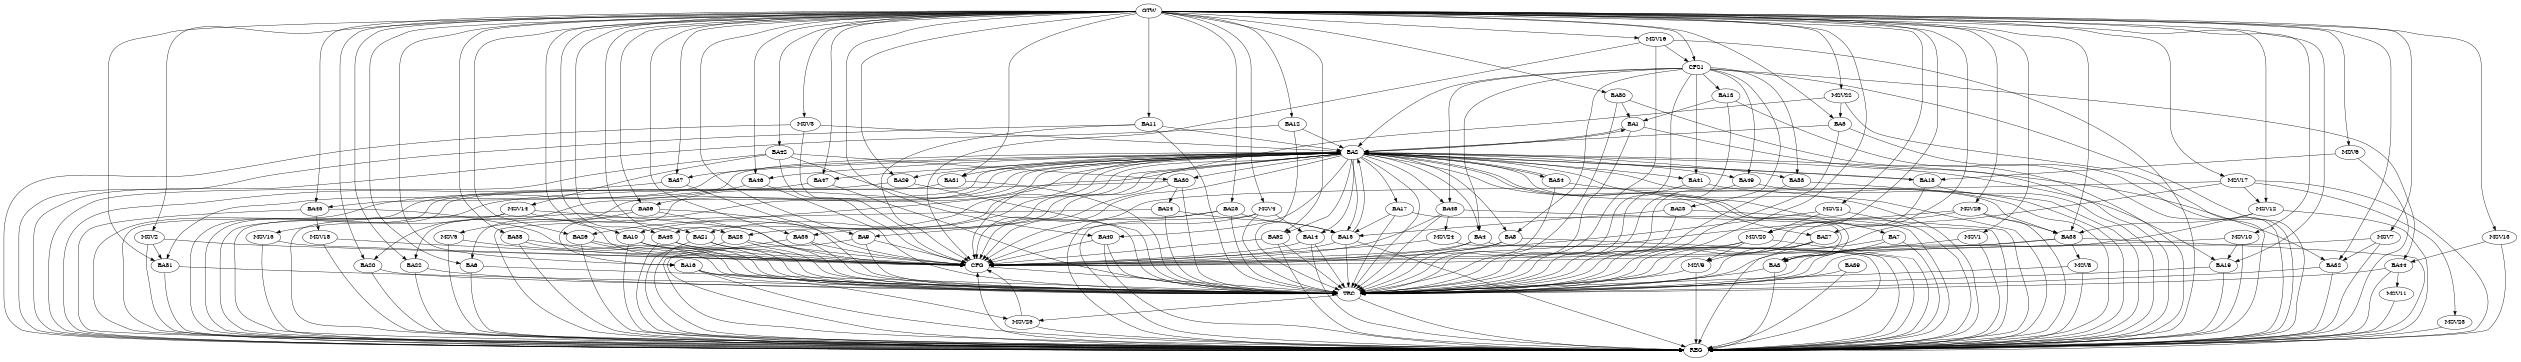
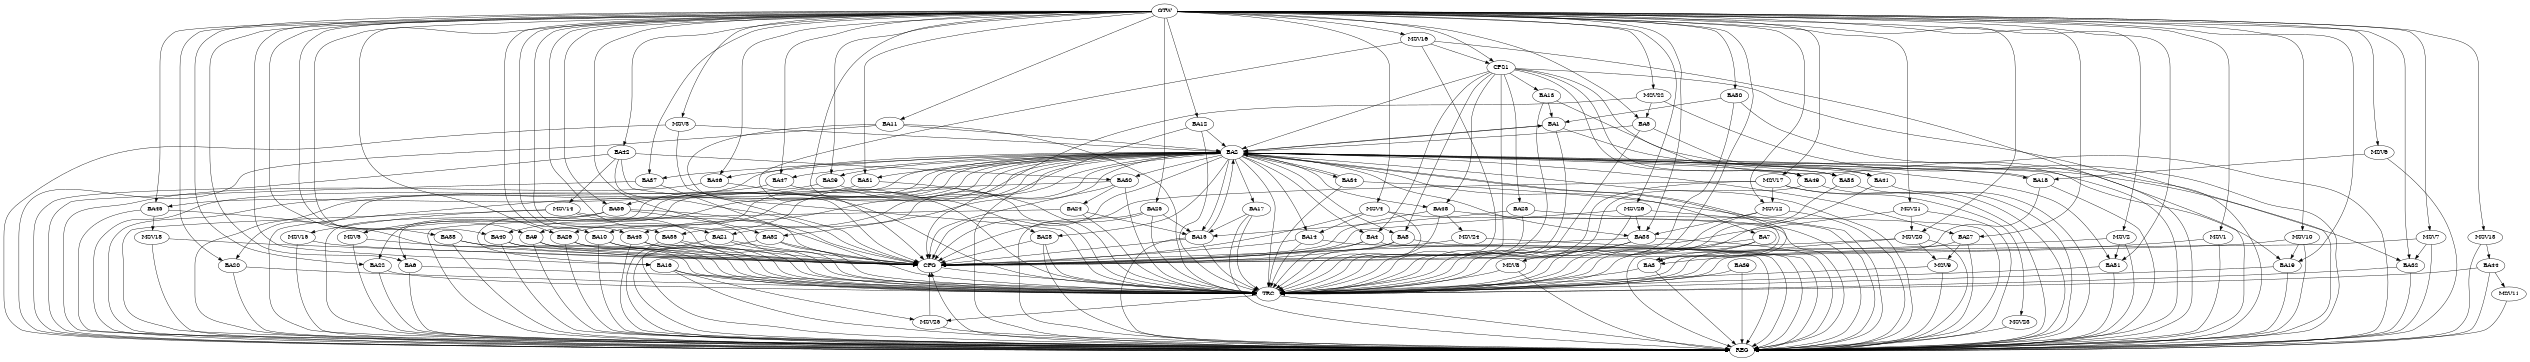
(2105, 102) -> none
